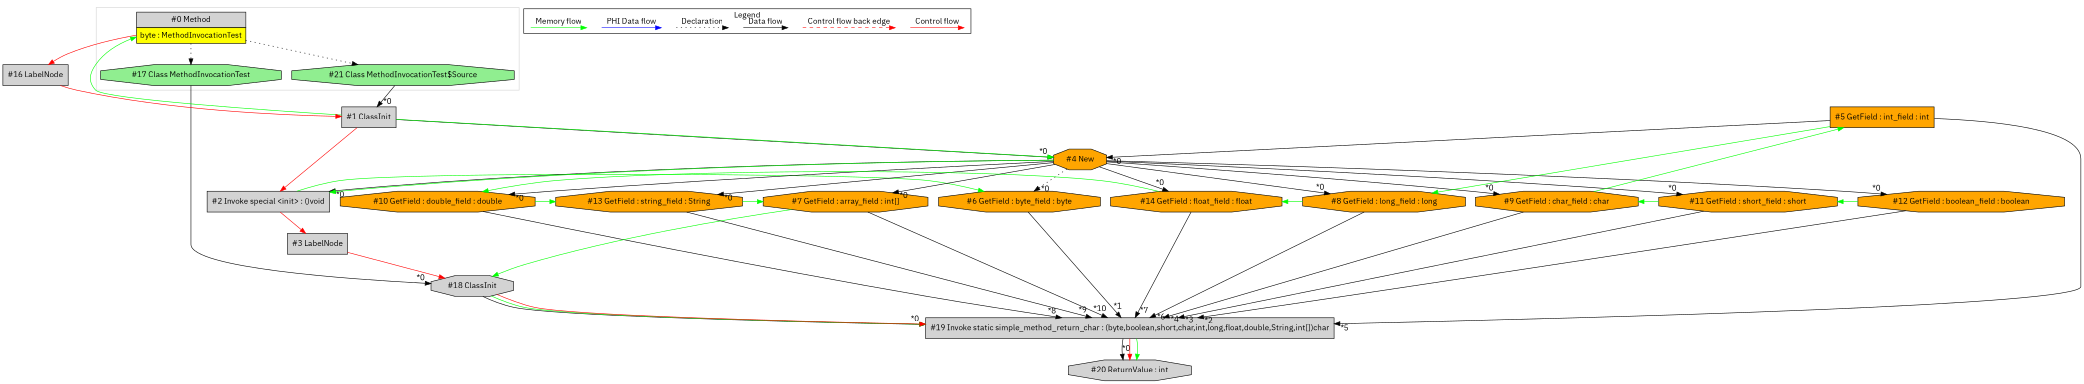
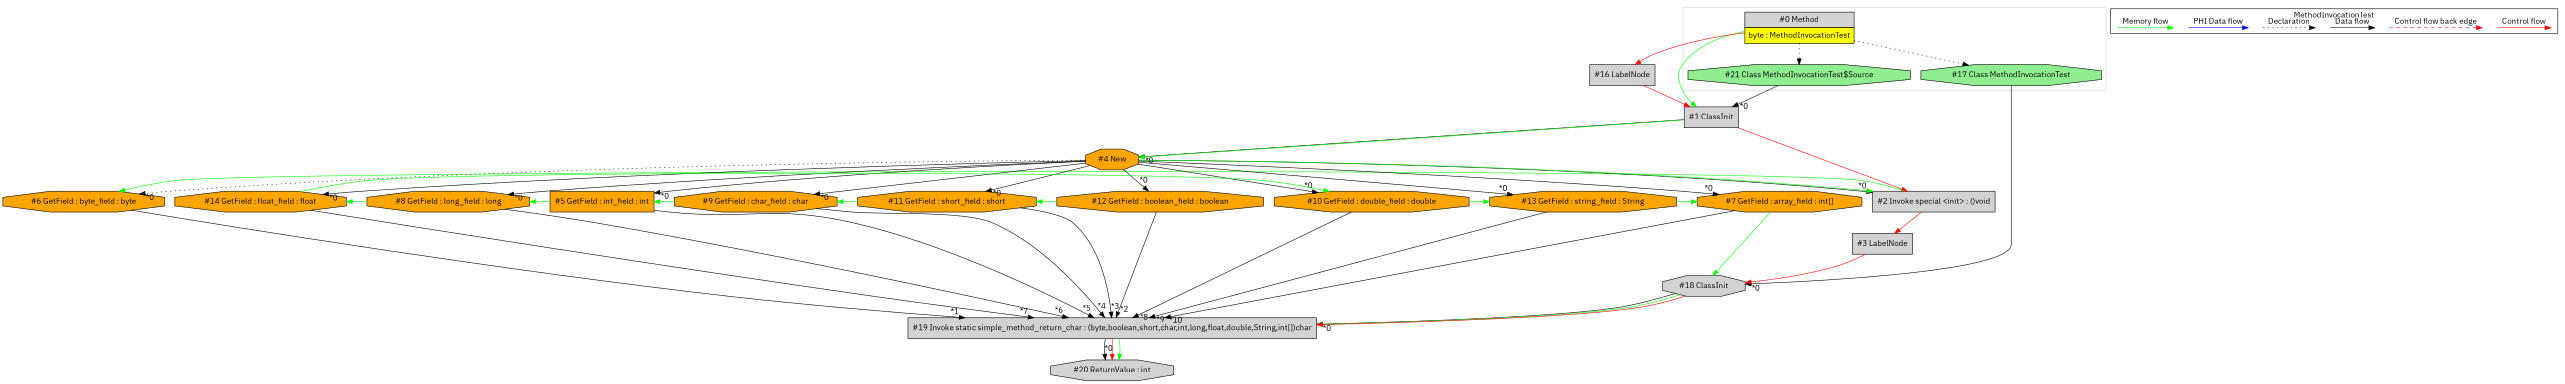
(747, 15) -> (2334, 15)
(182, 103) -> (1692, 54)
(1471, 139) -> (819, 178)
